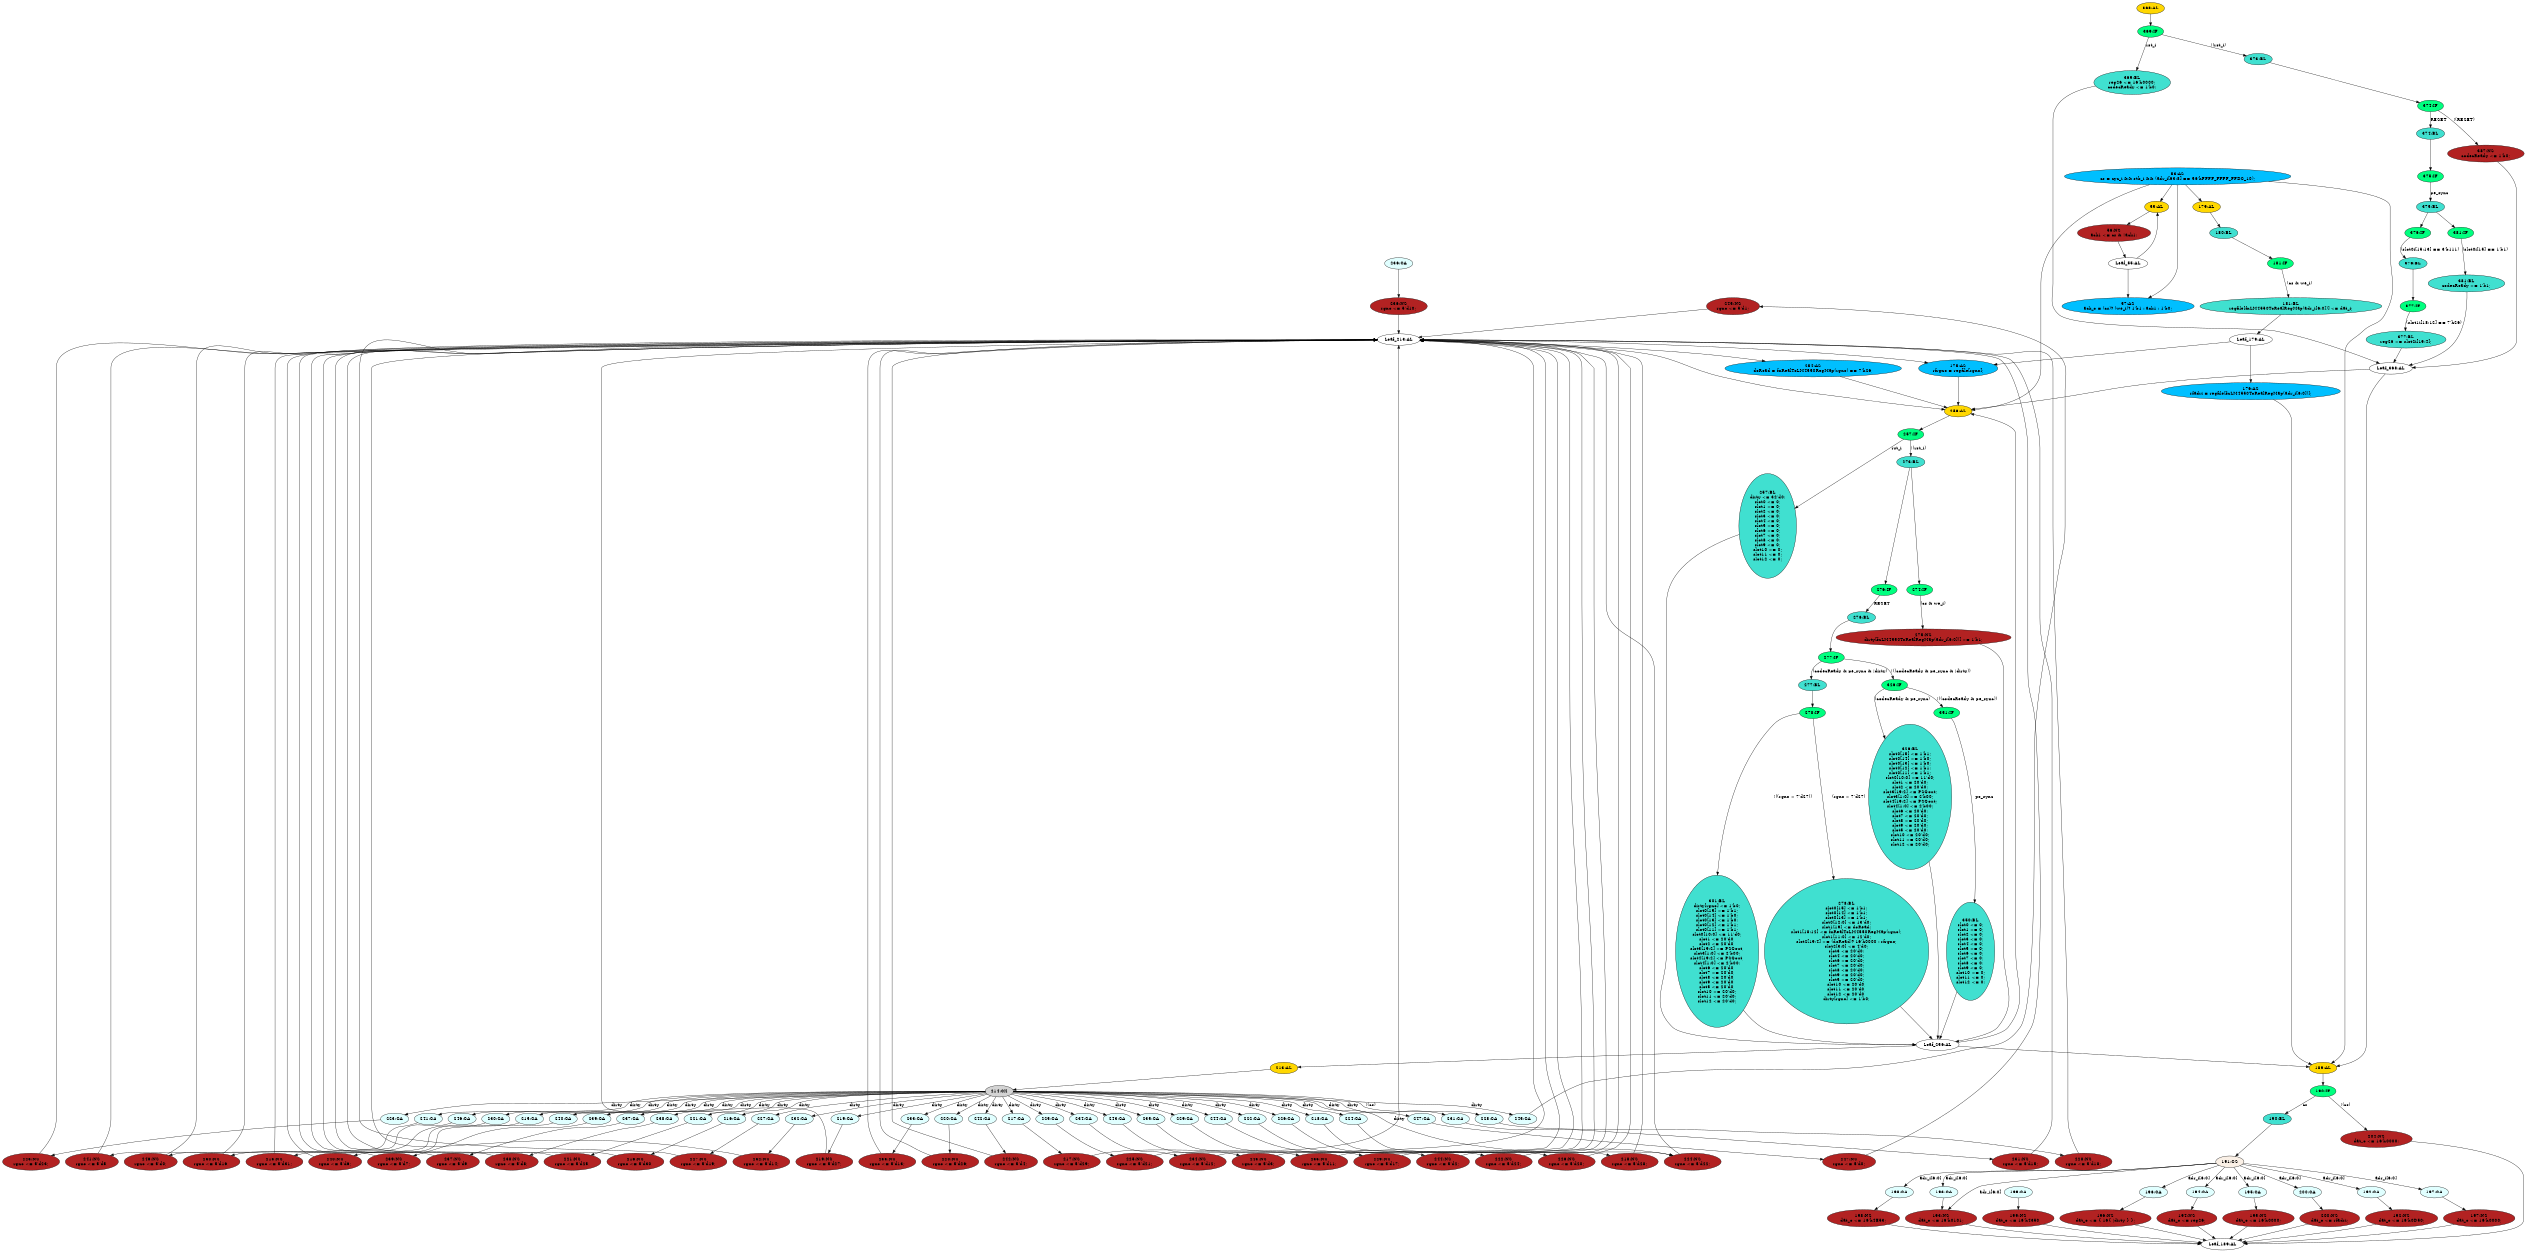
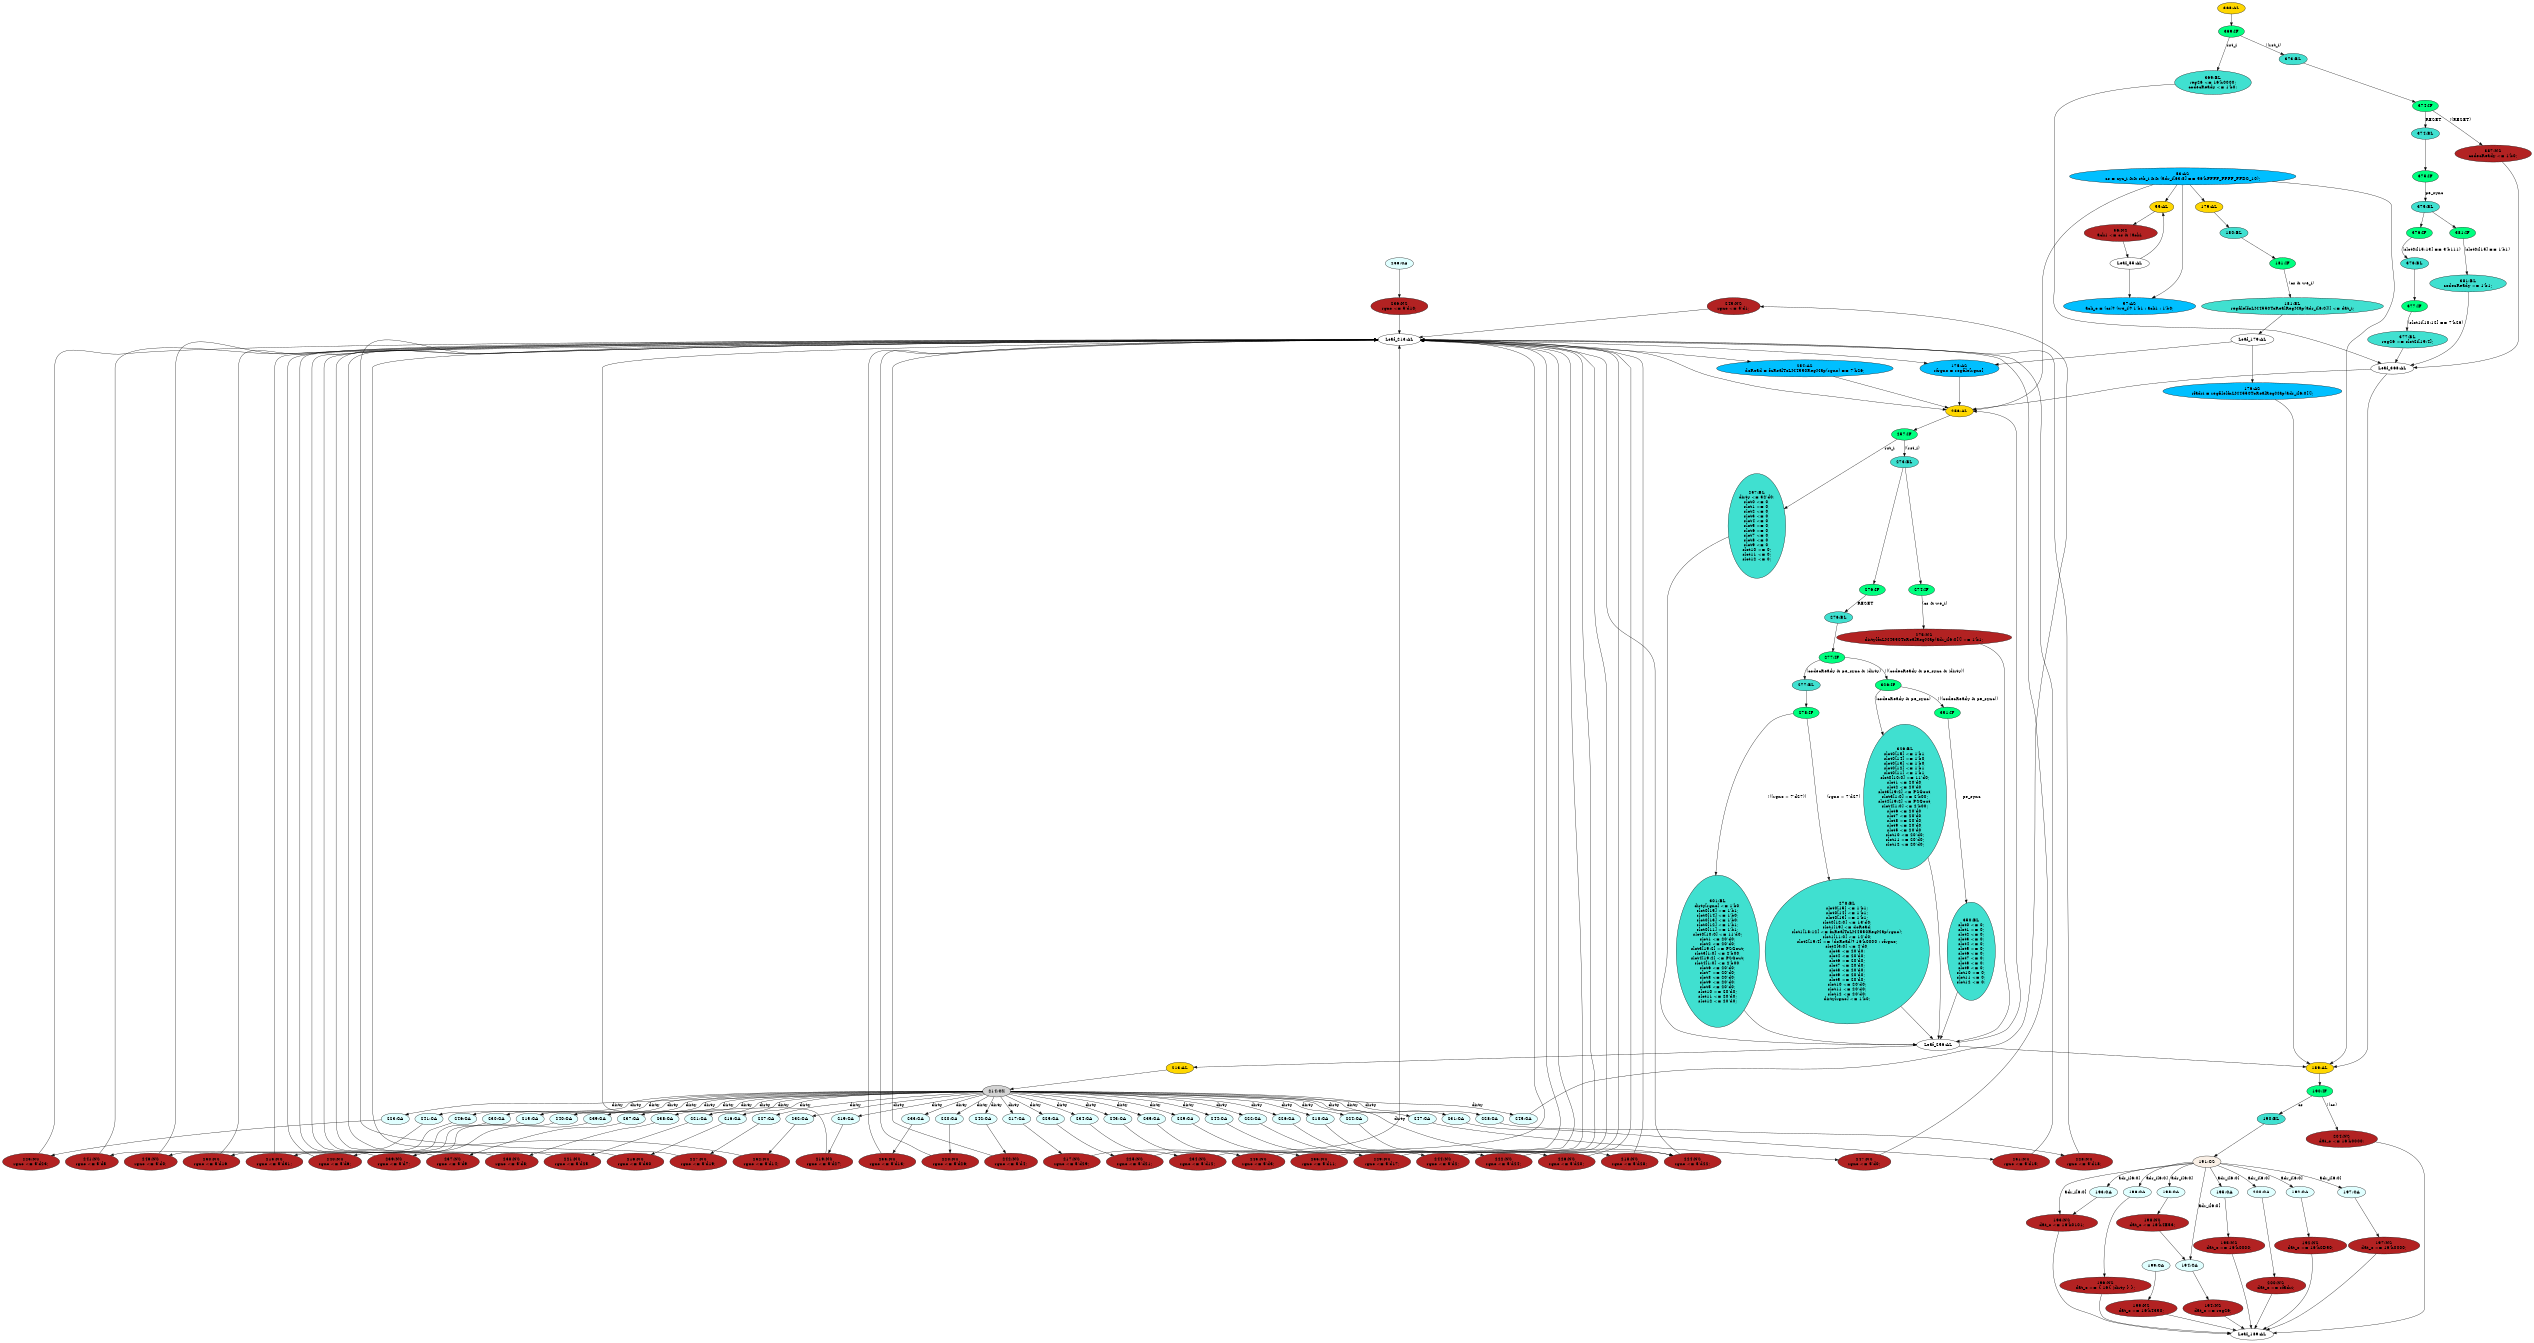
(1371, 1105) -> (1371, 1105)
(2043, 1239) -> (2171, 1244)
